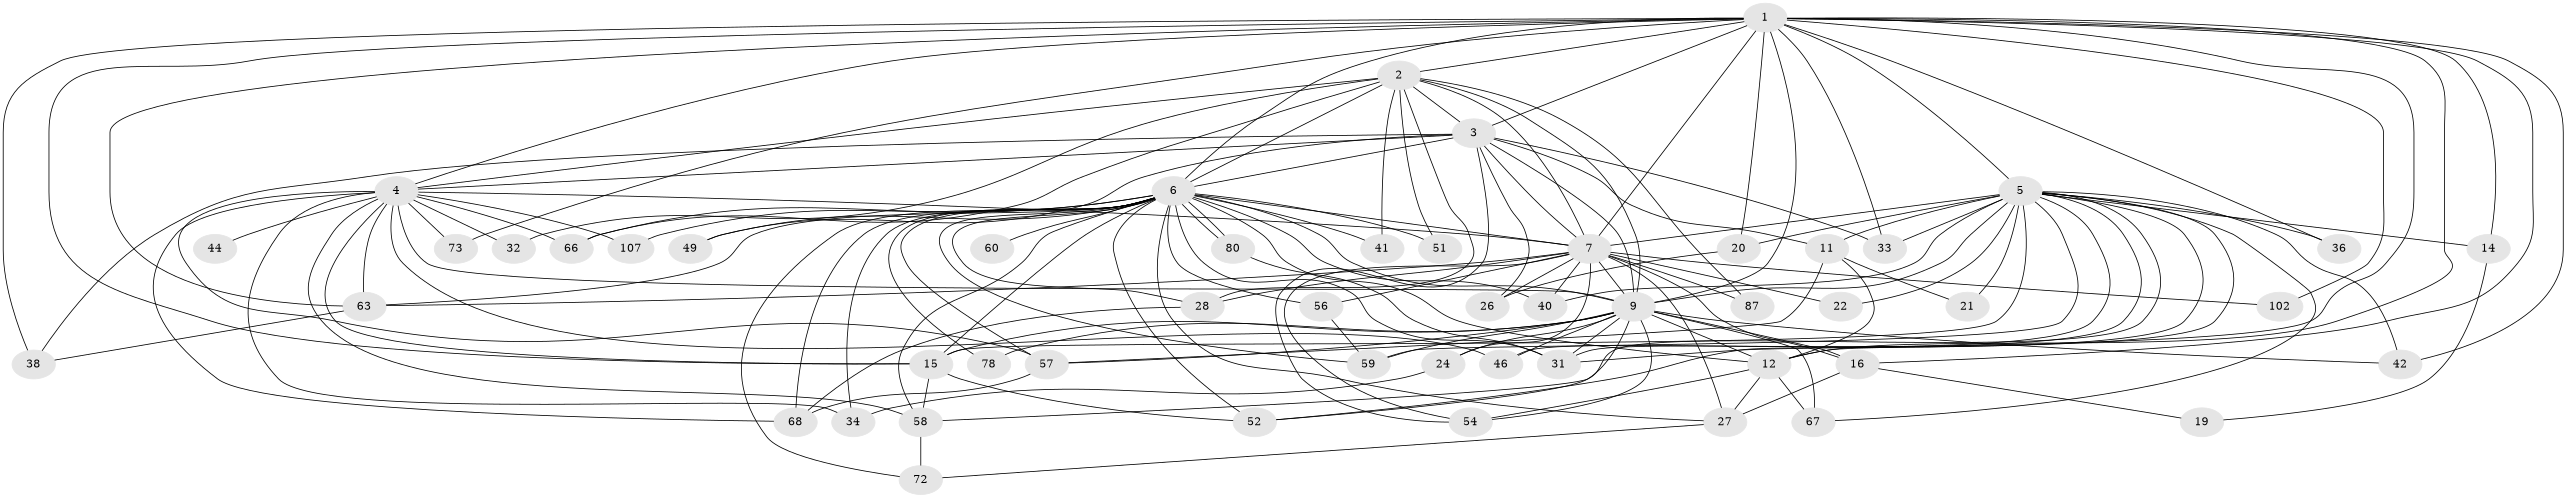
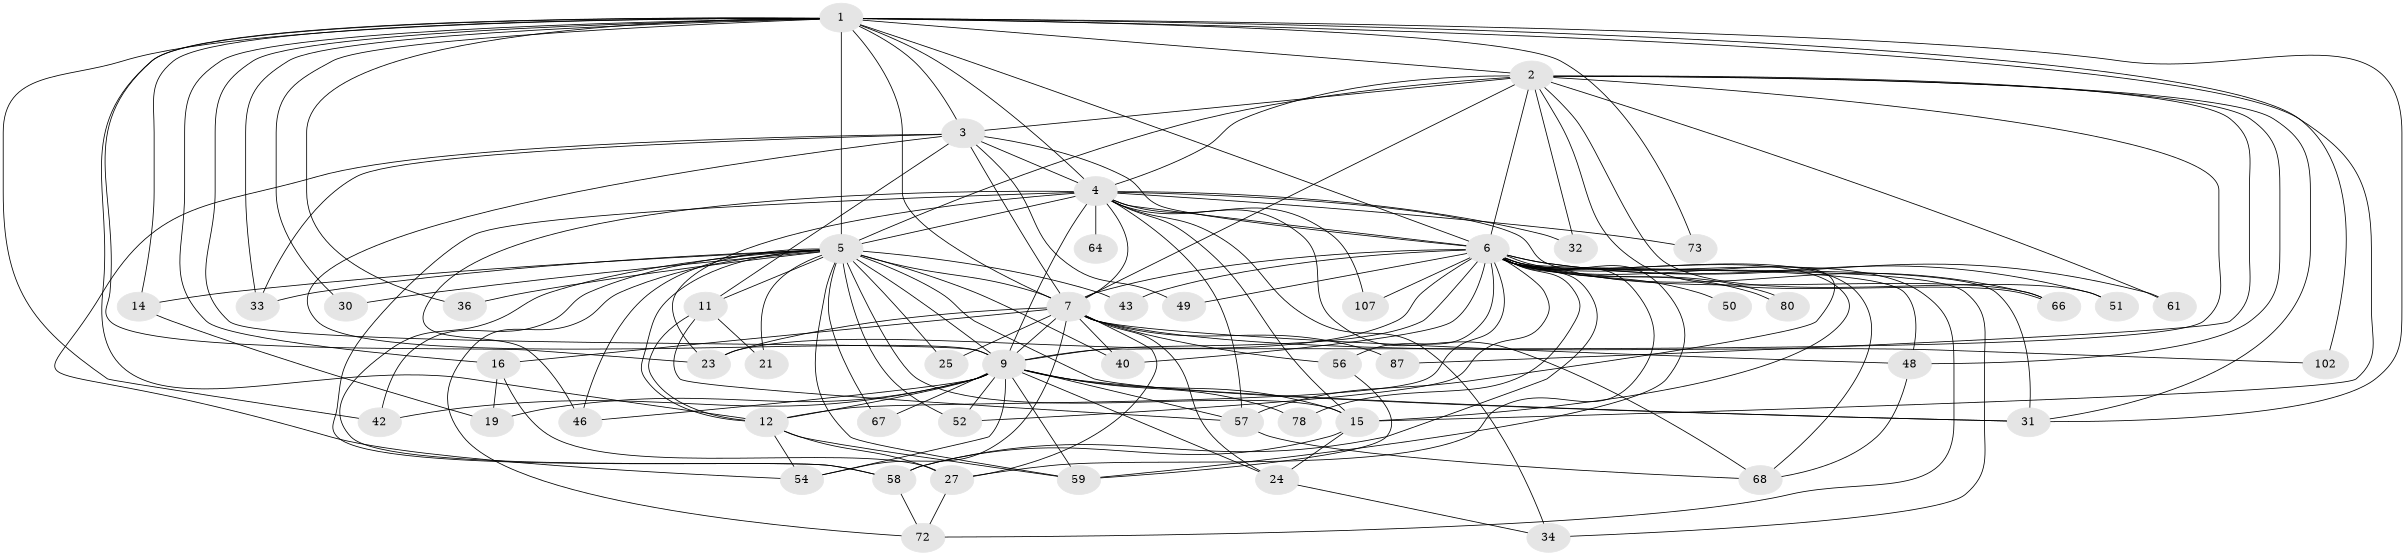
none -> (1176, 126)
none -> (969, 220)
none -> (1289, 225)
(215, 249) -> (1096, 249)
(992, 249) -> (1730, 307)
(1382, 249) -> (2175, 307)
(1739, 249) -> (346, 307)
(364, 307) -> (709, 364)
none -> (1126, 307)
(1203, 307) -> (1910, 364)
(1396, 307) -> (2244, 110)
(1488, 307) -> none
(1841, 307) -> (946, 364)
(1747, 332) -> (751, 400)
(34, 364) -> none
(1788, 389) -> (920, 457)
(1089, 406) -> (1317, 451)
none -> (459, 431)
